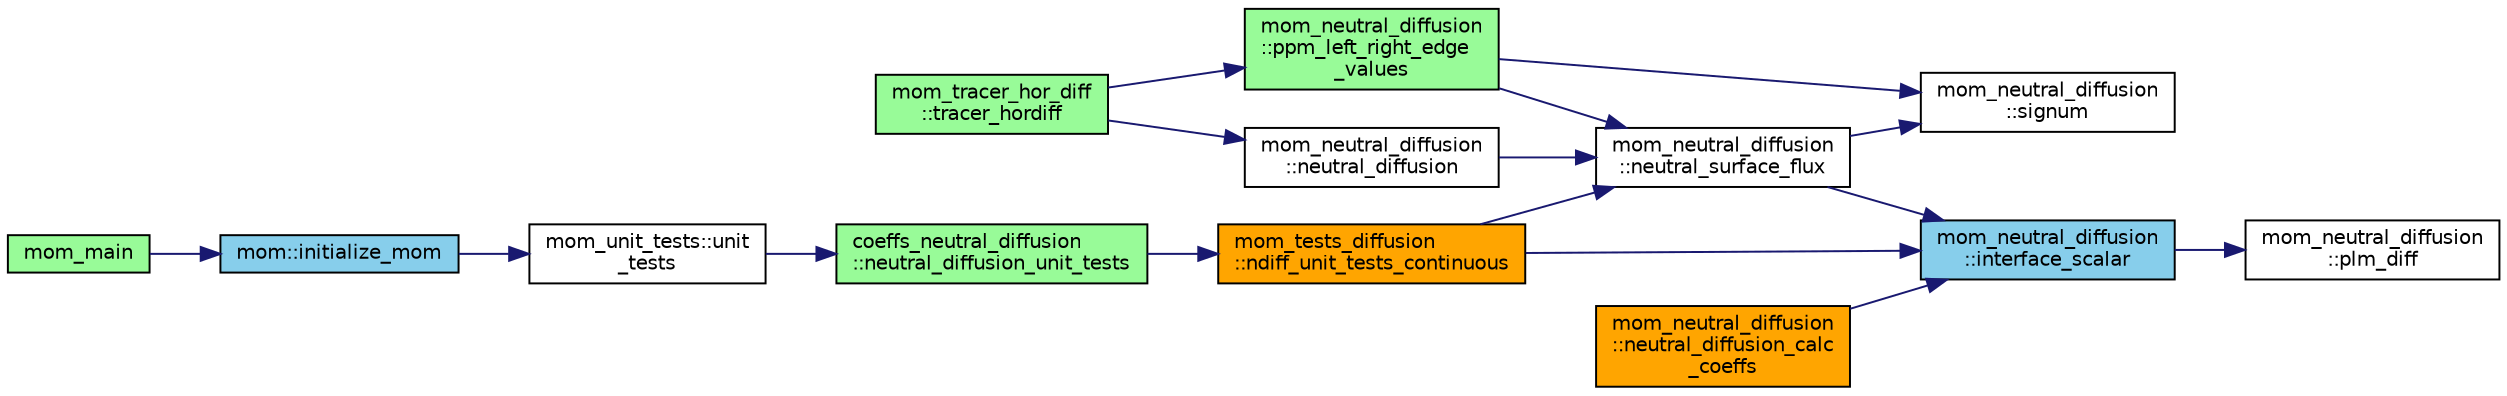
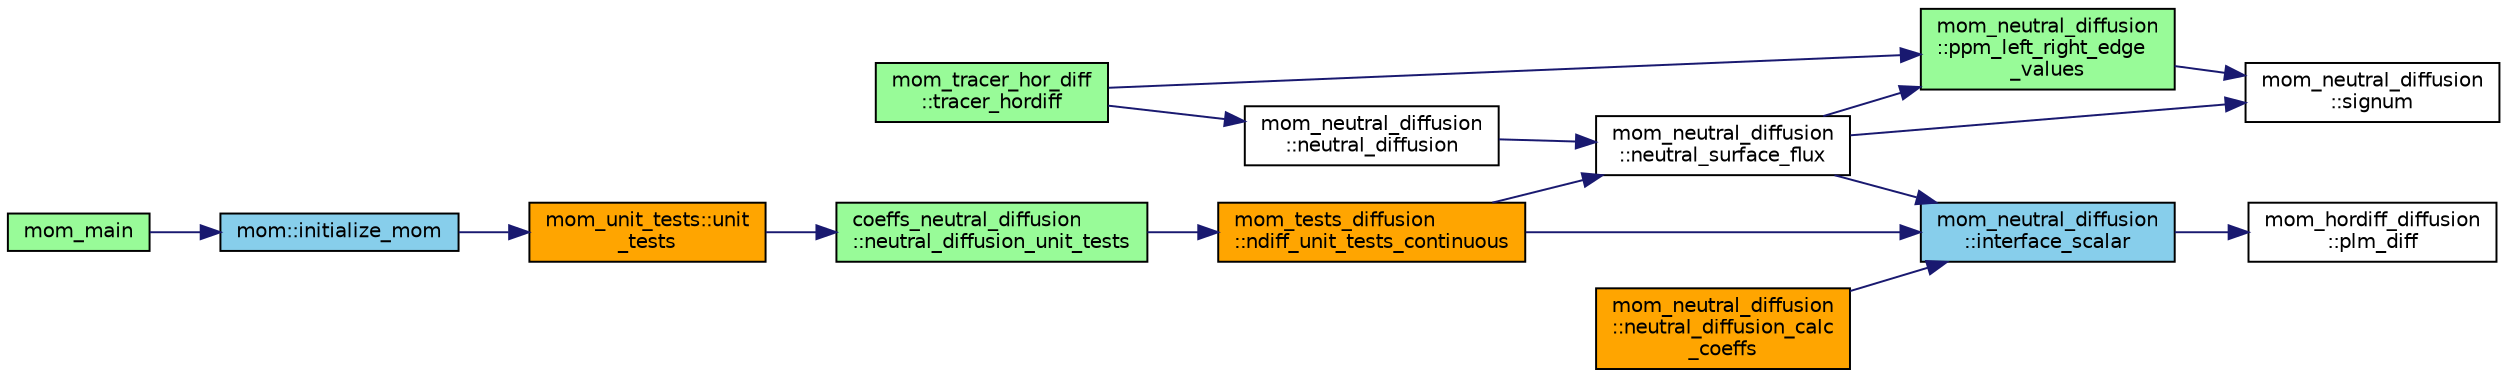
(1553, 105) -> (1862, 104)
(2372, 250) -> (2372, 232)
(647, 254) -> (647, 232)
